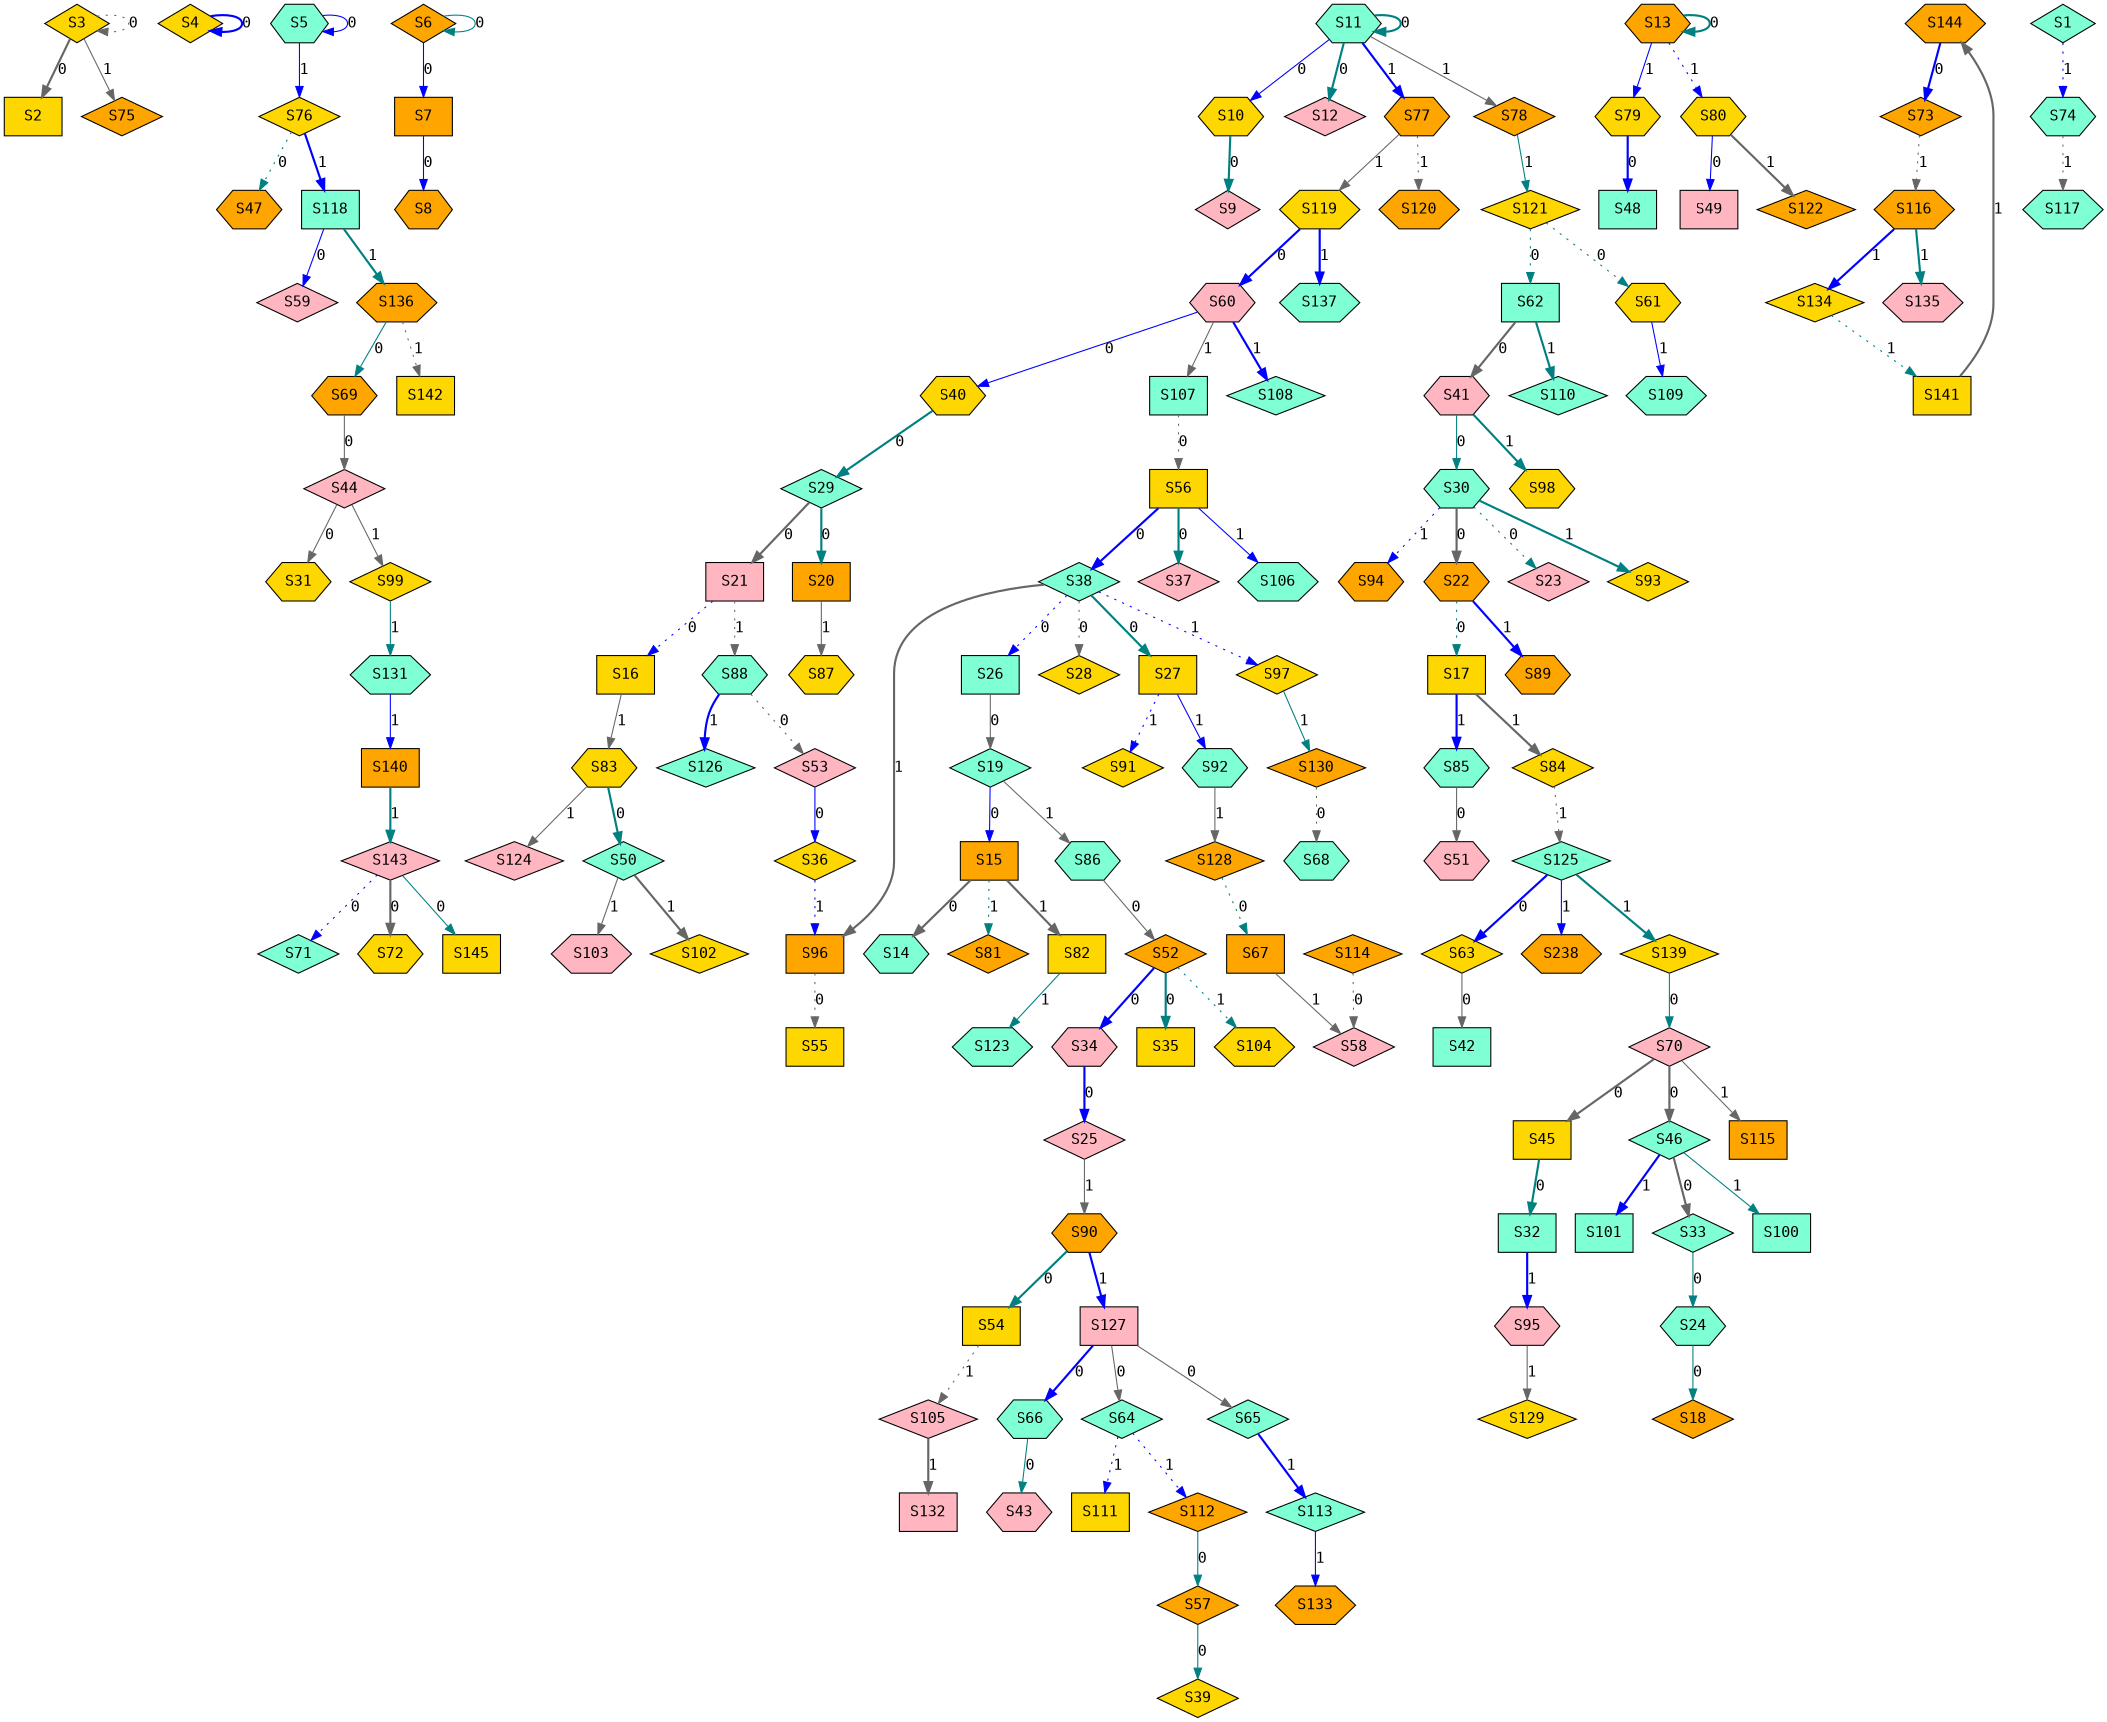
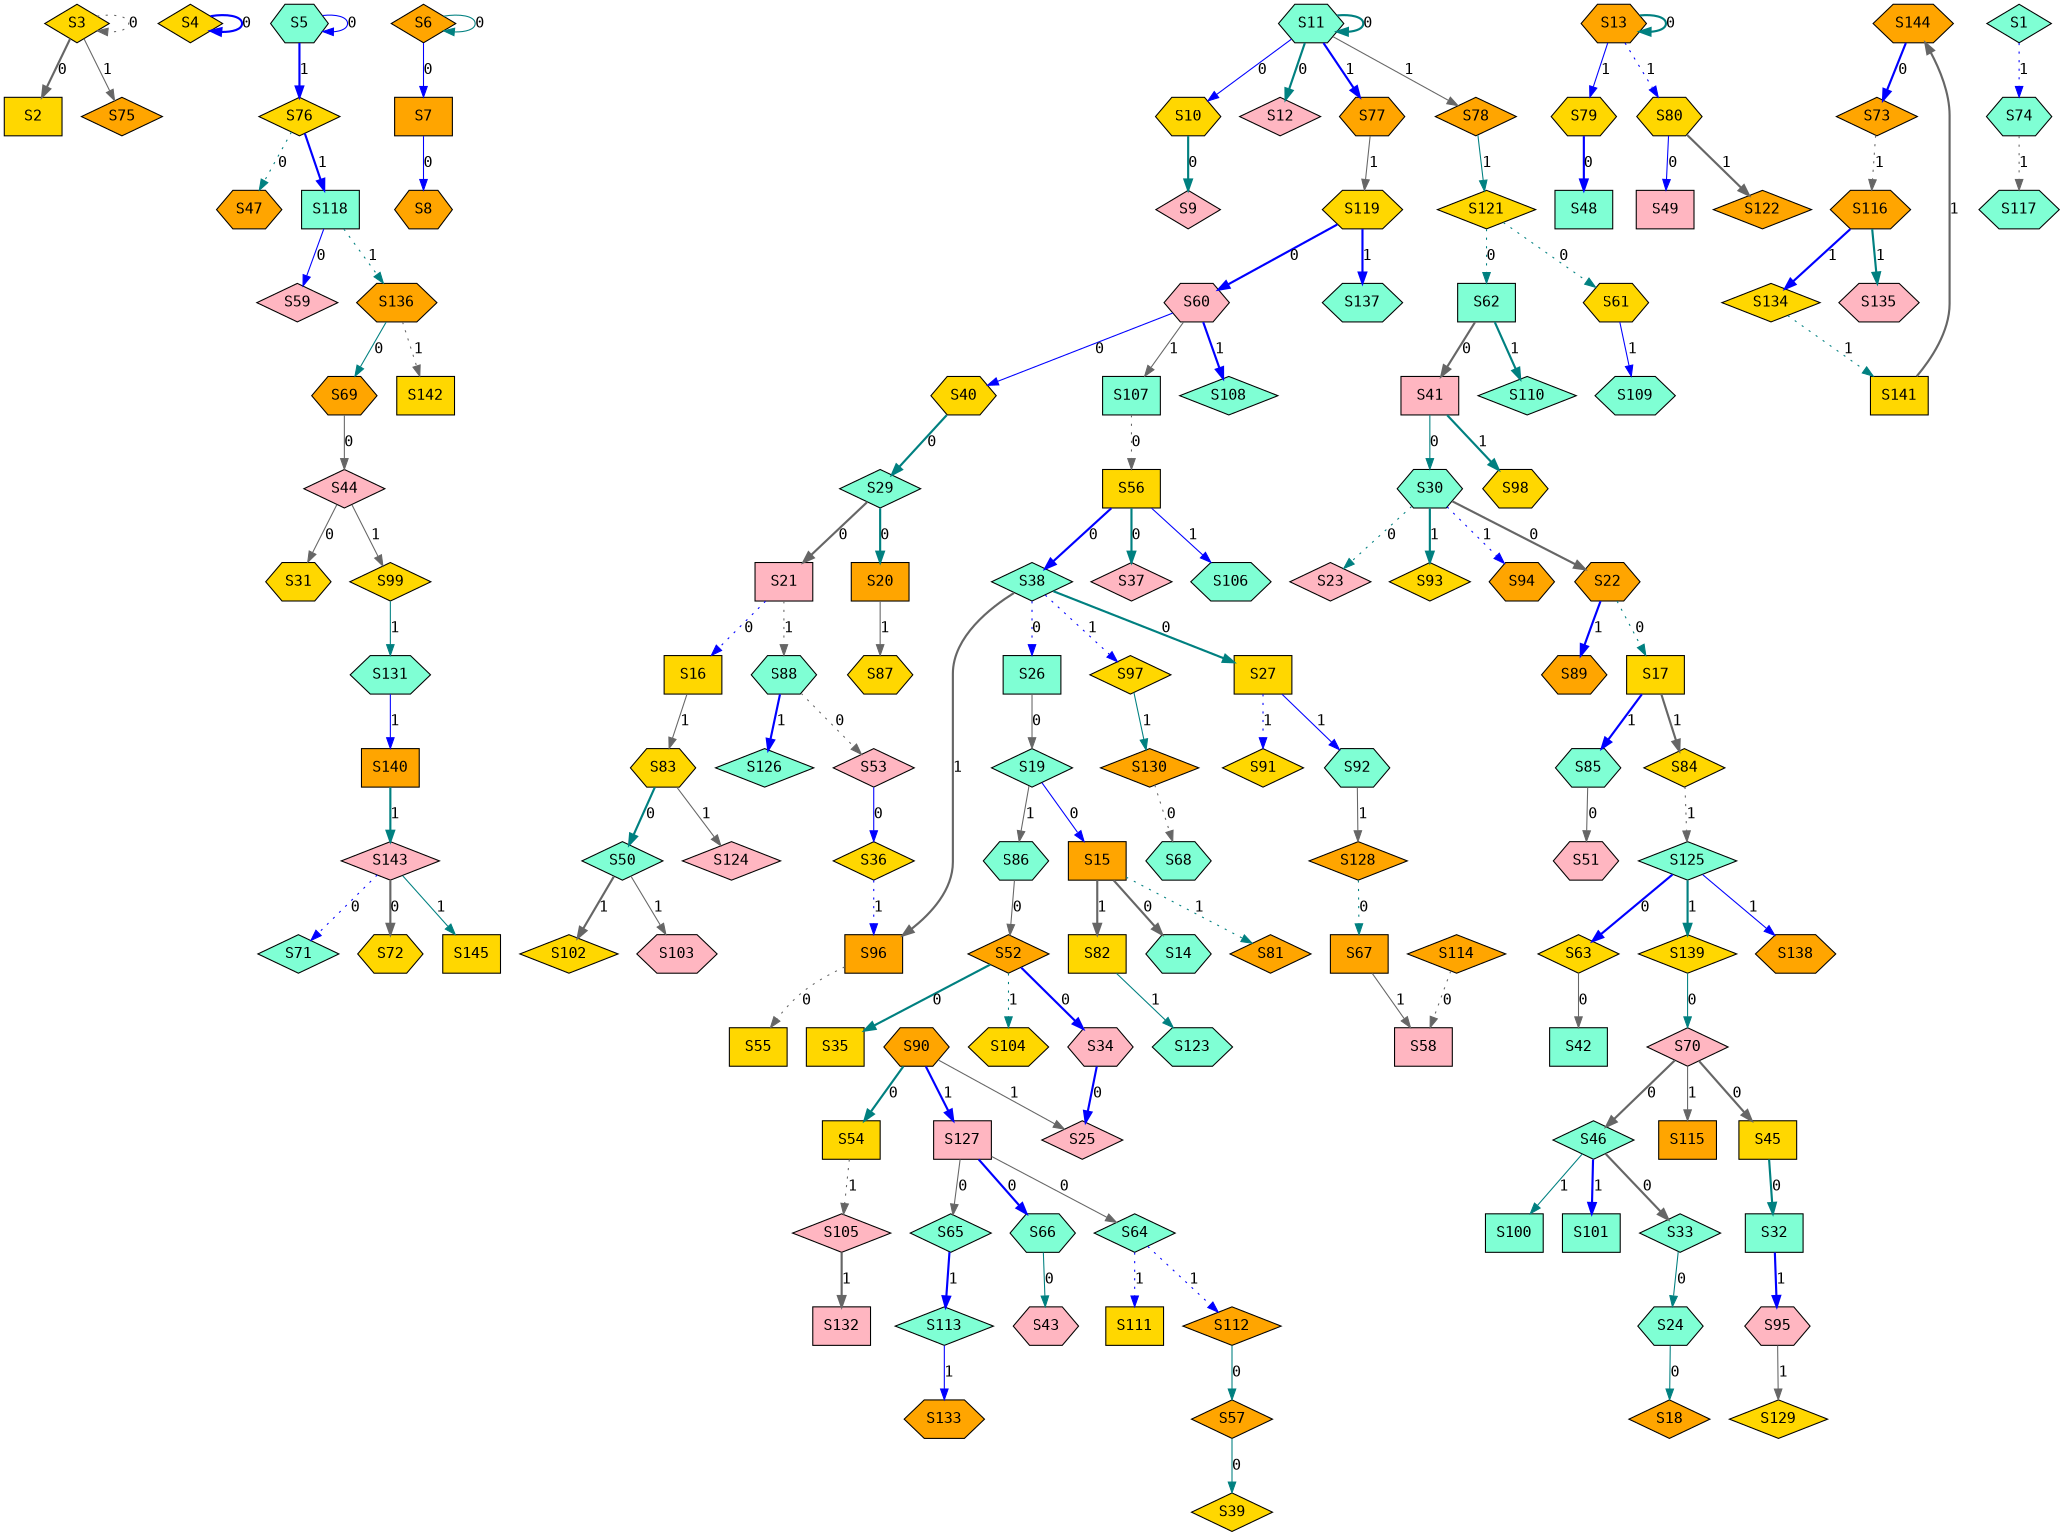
(299, 65) -> (299, 65)
(1419, 210) -> none
(360, 252) -> (360, 252)
(1457, 396) -> (1430, 396)
(1079, 675) -> none
(441, 907) -> (441, 907)
(1561, 954) -> (1796, 954)
(1354, 1047) -> (1423, 1047)
(1084, 1181) -> (997, 1092)
